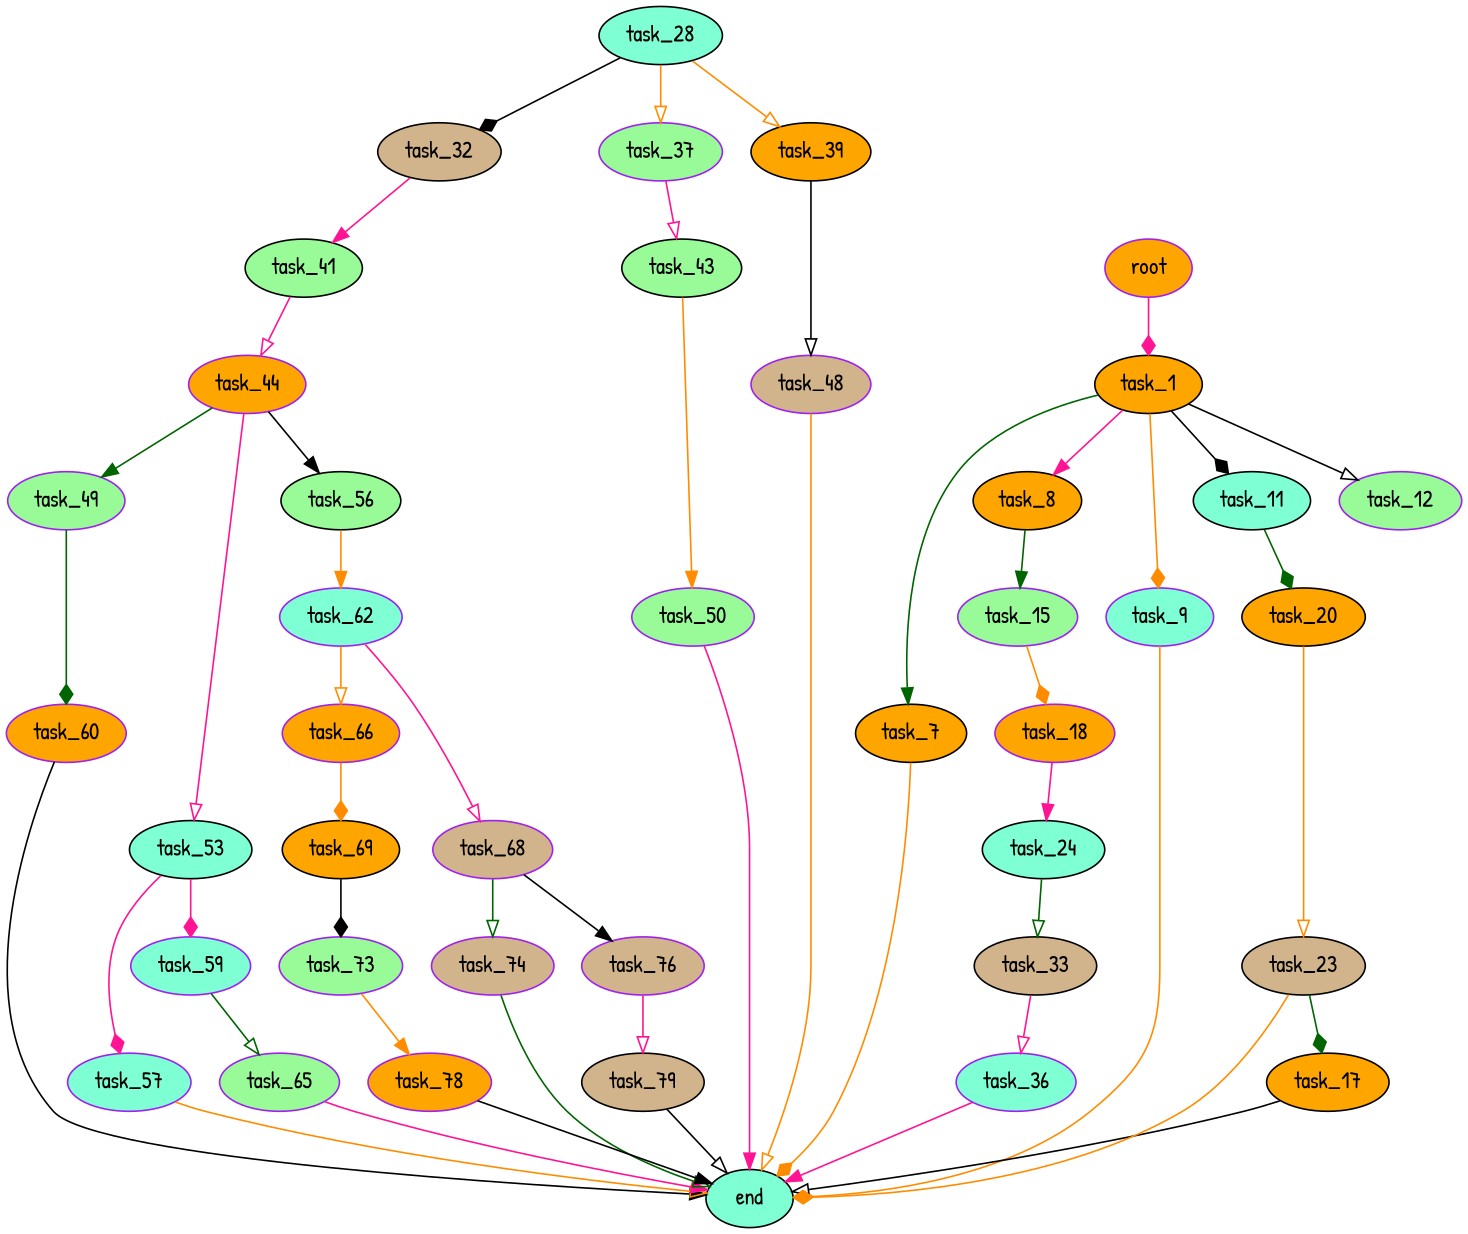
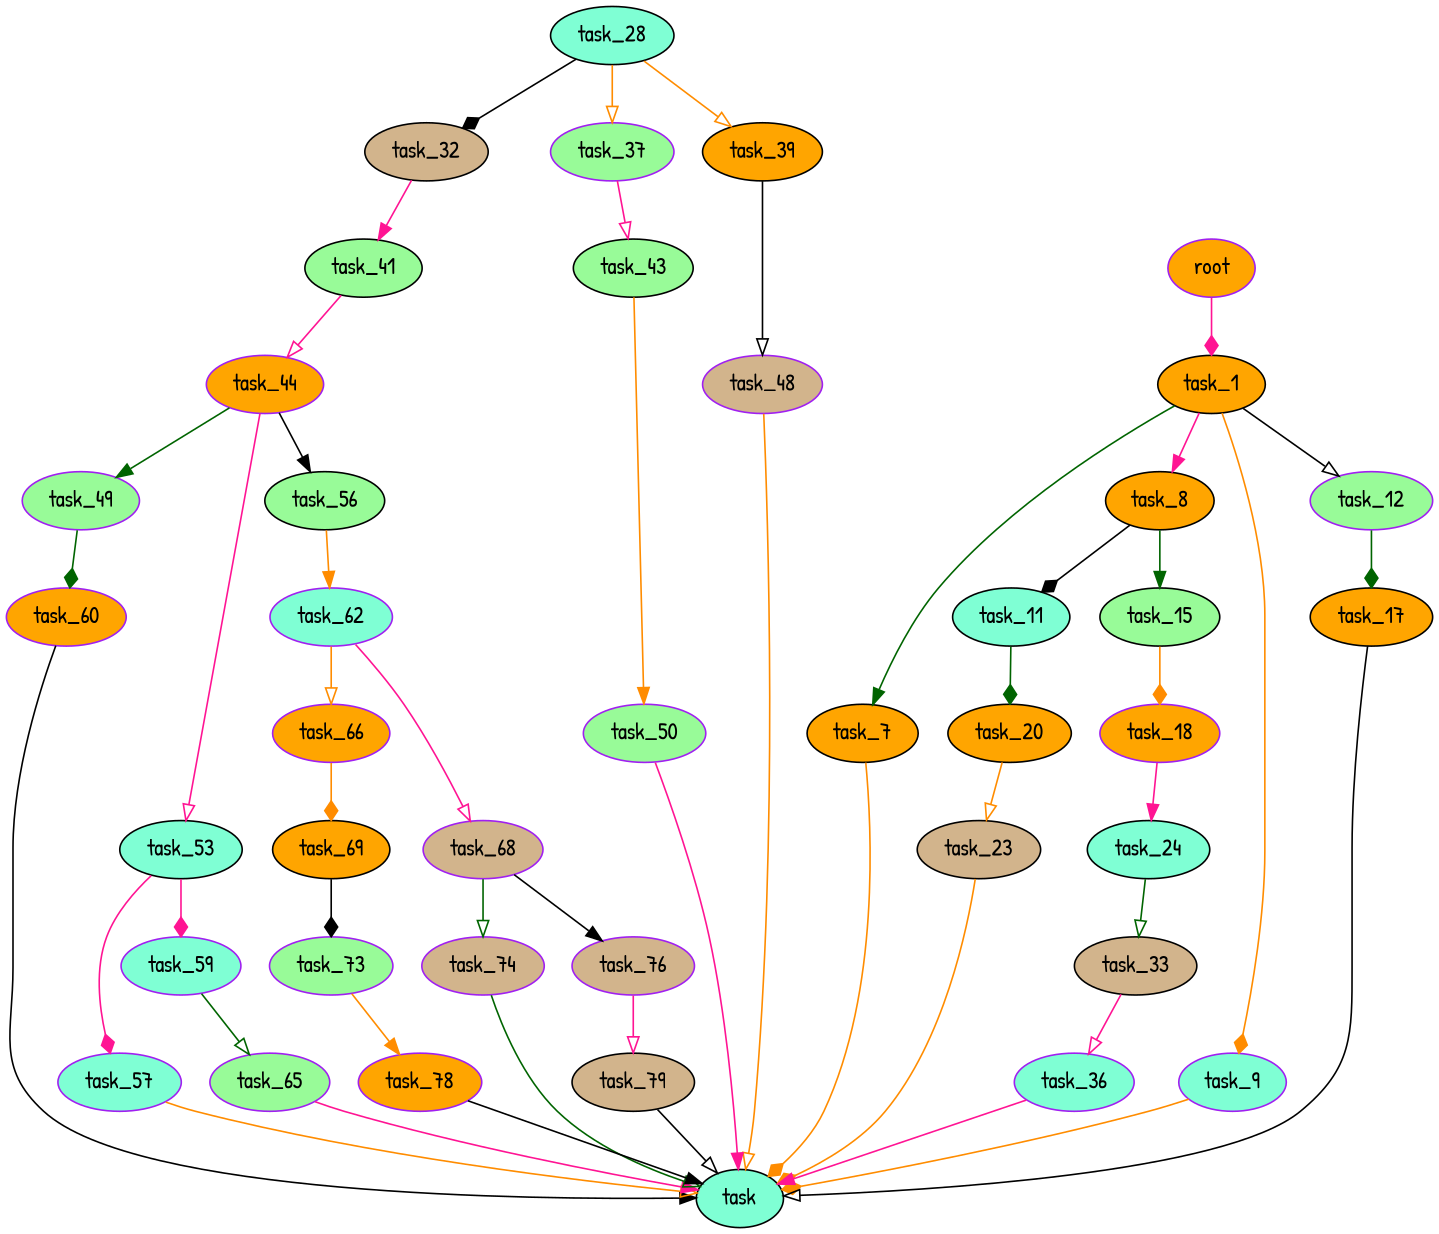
(1193, 435) -> (1094, 553)
(1018, 617) -> (1160, 617)
(1314, 1014) -> (1371, 549)
(750, 1199) -> (740, 1199)
